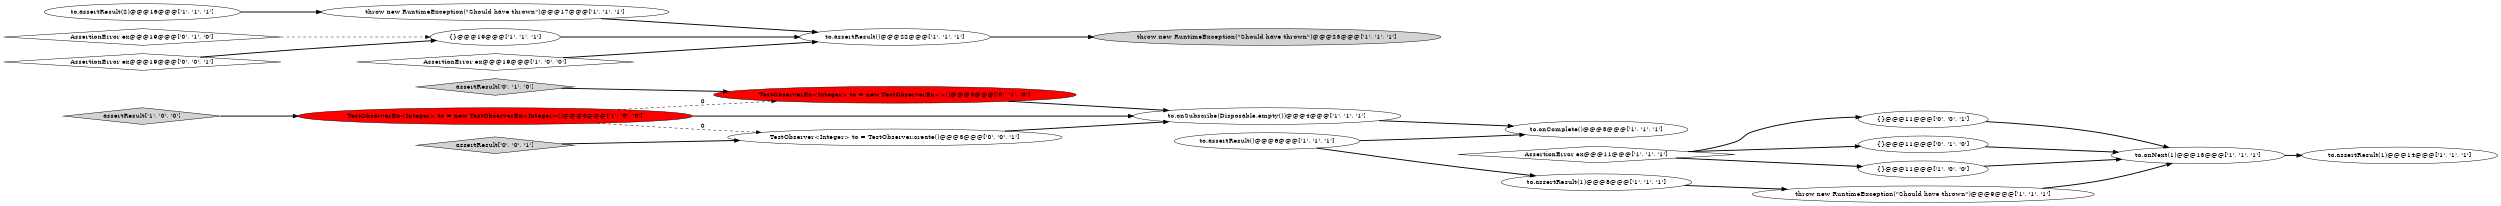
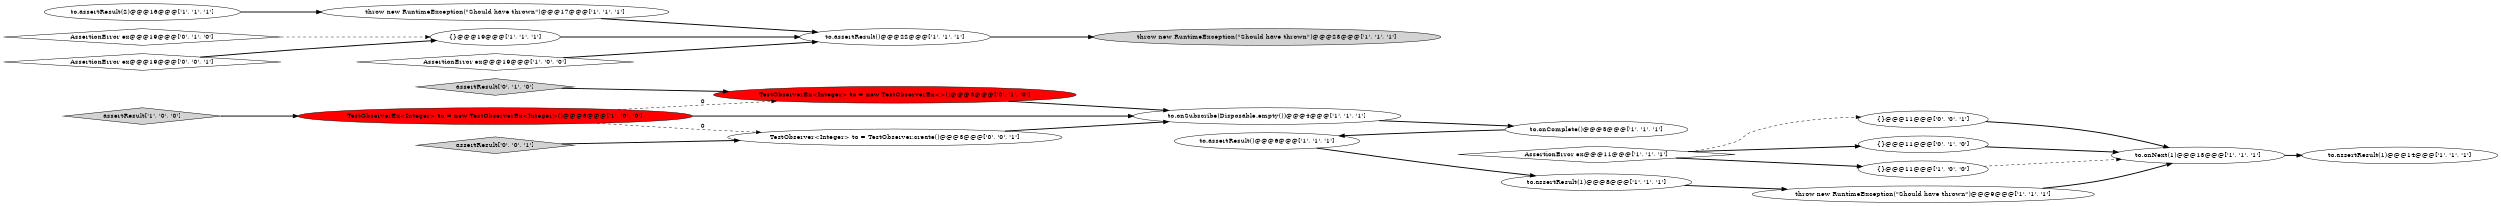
(1771, 127) -> (1771, 127)
(1440, 138) -> (1425, 132)
(2050, 163) -> (2050, 163)
